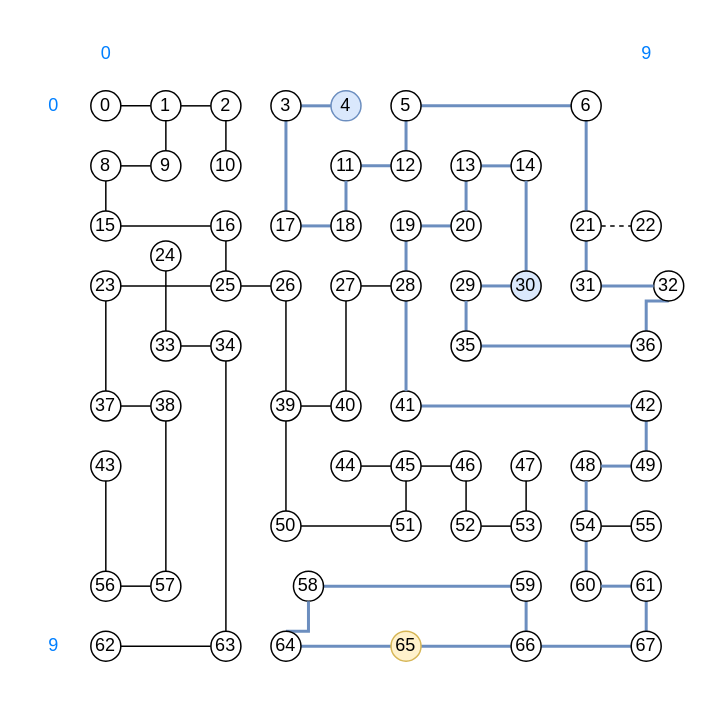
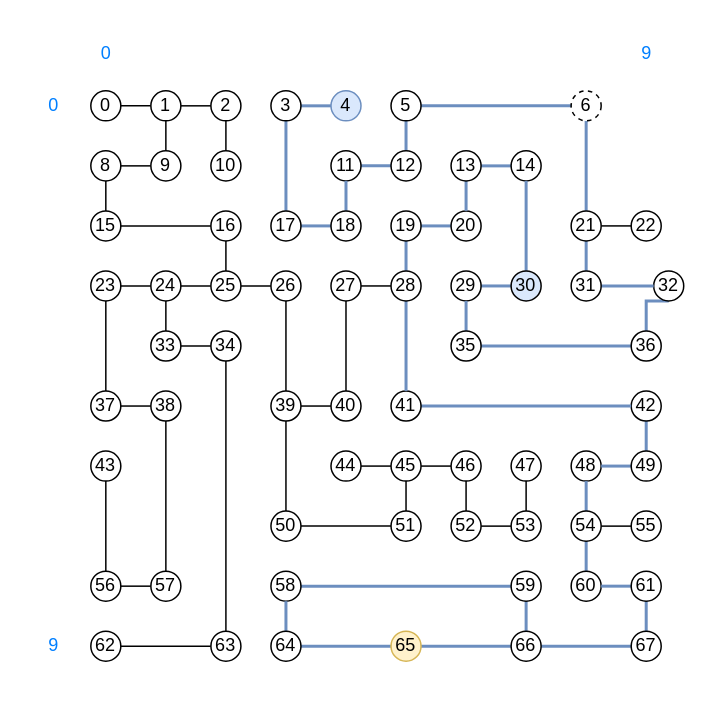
(586, 106) -> (586, 106)
(616, 226) -> (616, 226)
(166, 256) -> (166, 286)
(308, 586) -> (286, 586)
